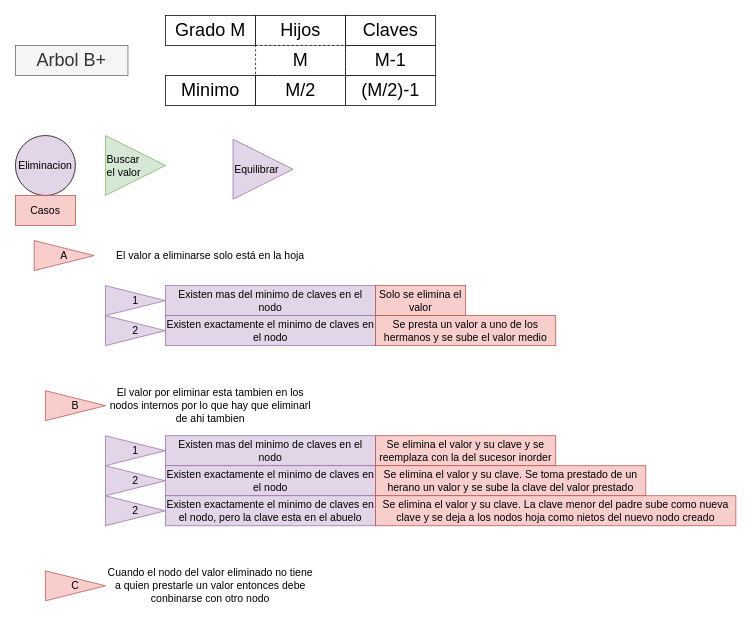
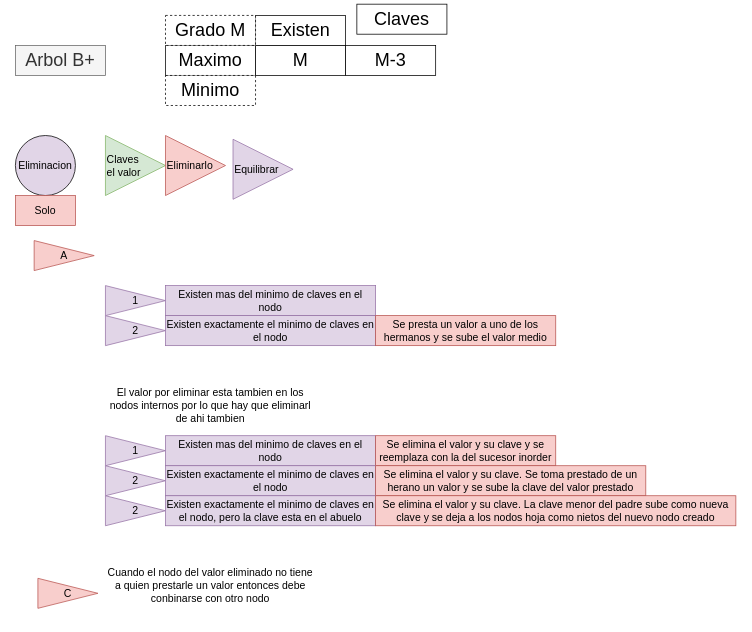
(210, 30) -> (210, 30)
(300, 30) -> (300, 30)
(390, 30) -> (402, 19)
(72, 60) -> (60, 60)
none -> (210, 60)
(300, 60) -> (300, 60)
(390, 60) -> (390, 60)
(210, 90) -> (210, 90)
(300, 90) -> none
(390, 90) -> none
(126, 165) -> (126, 165)
none -> (195, 165)
(45, 210) -> (45, 210)
(210, 255) -> none
(420, 300) -> none
(75, 405) -> none
(75, 585) -> (68, 593)
